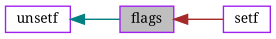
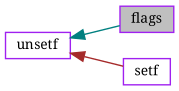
(205, 19) -> (104, 61)
